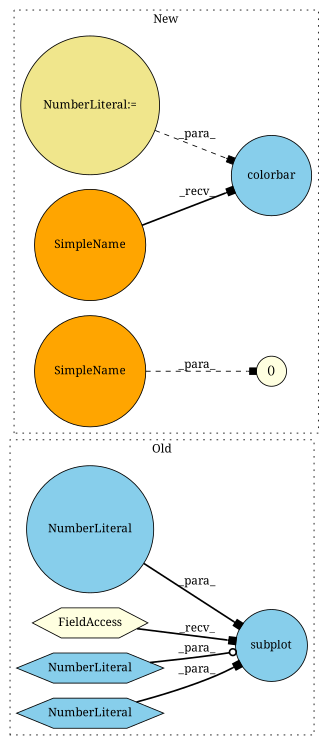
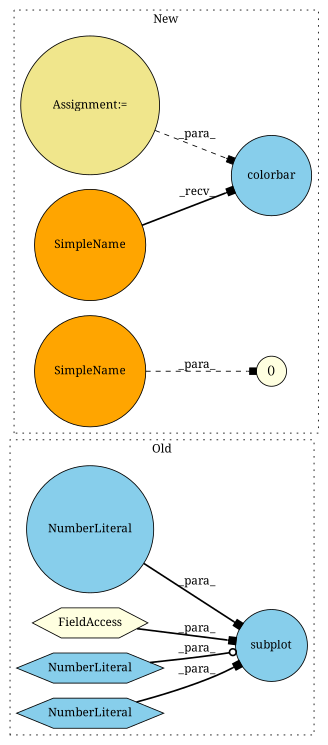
(90, 105) -> (90, 105)
(197, 628) -> (197, 628)
